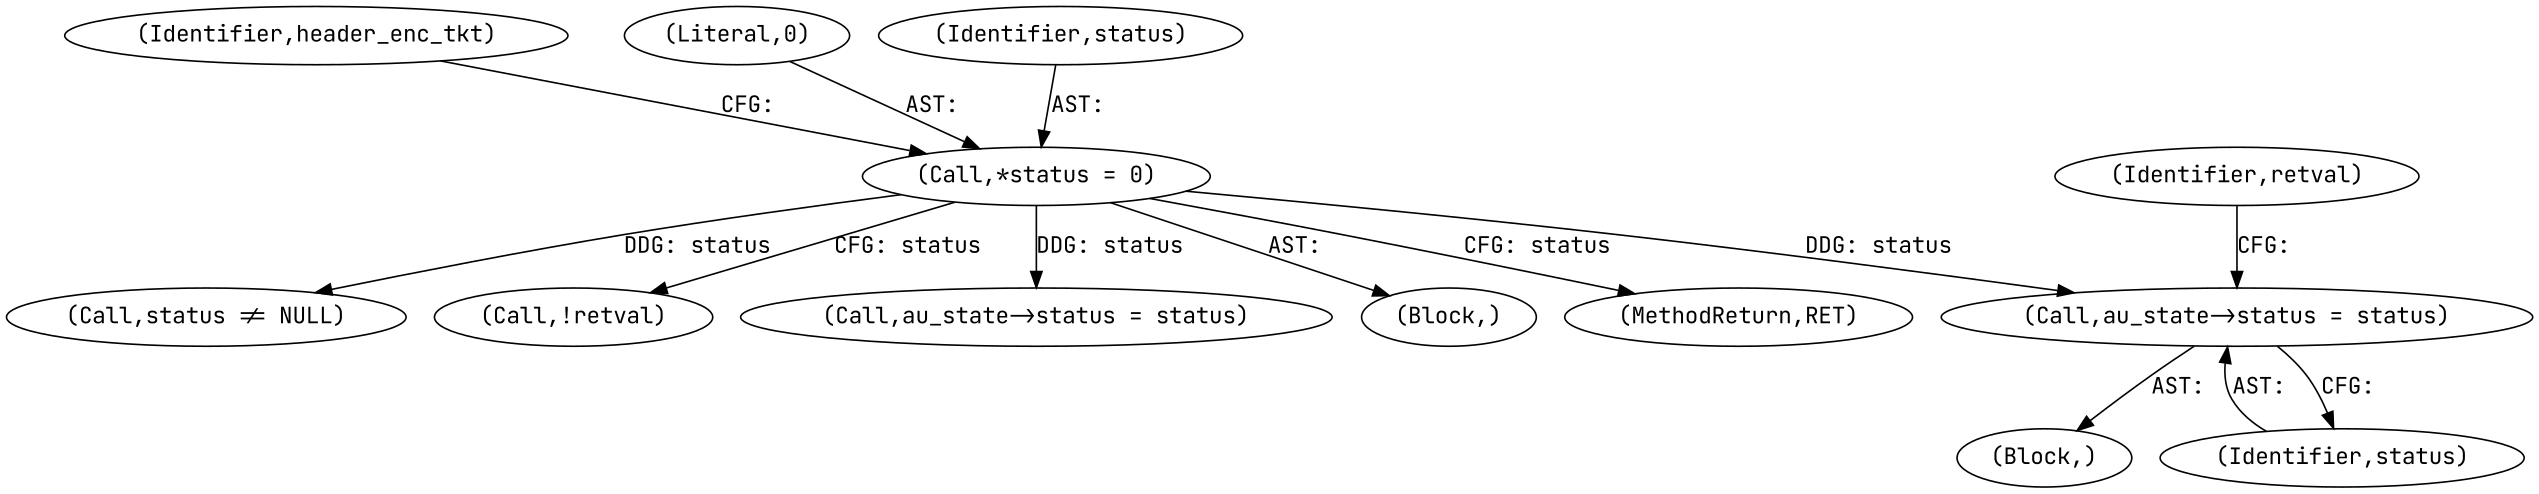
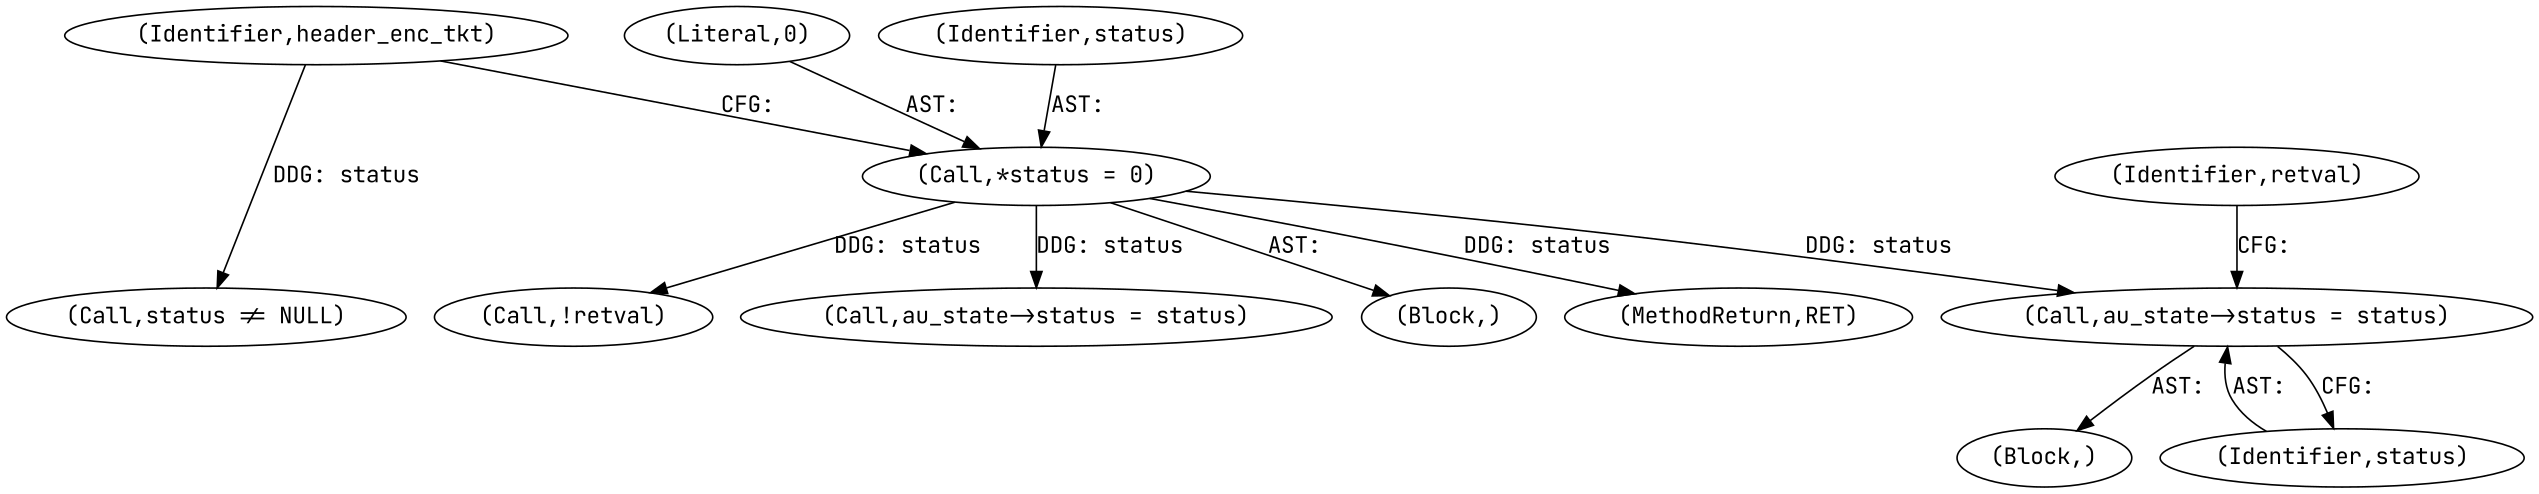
(615, 236) -> (264, 169)
(908, 247) -> (908, 247)
(1537, 247) -> (1537, 247)
